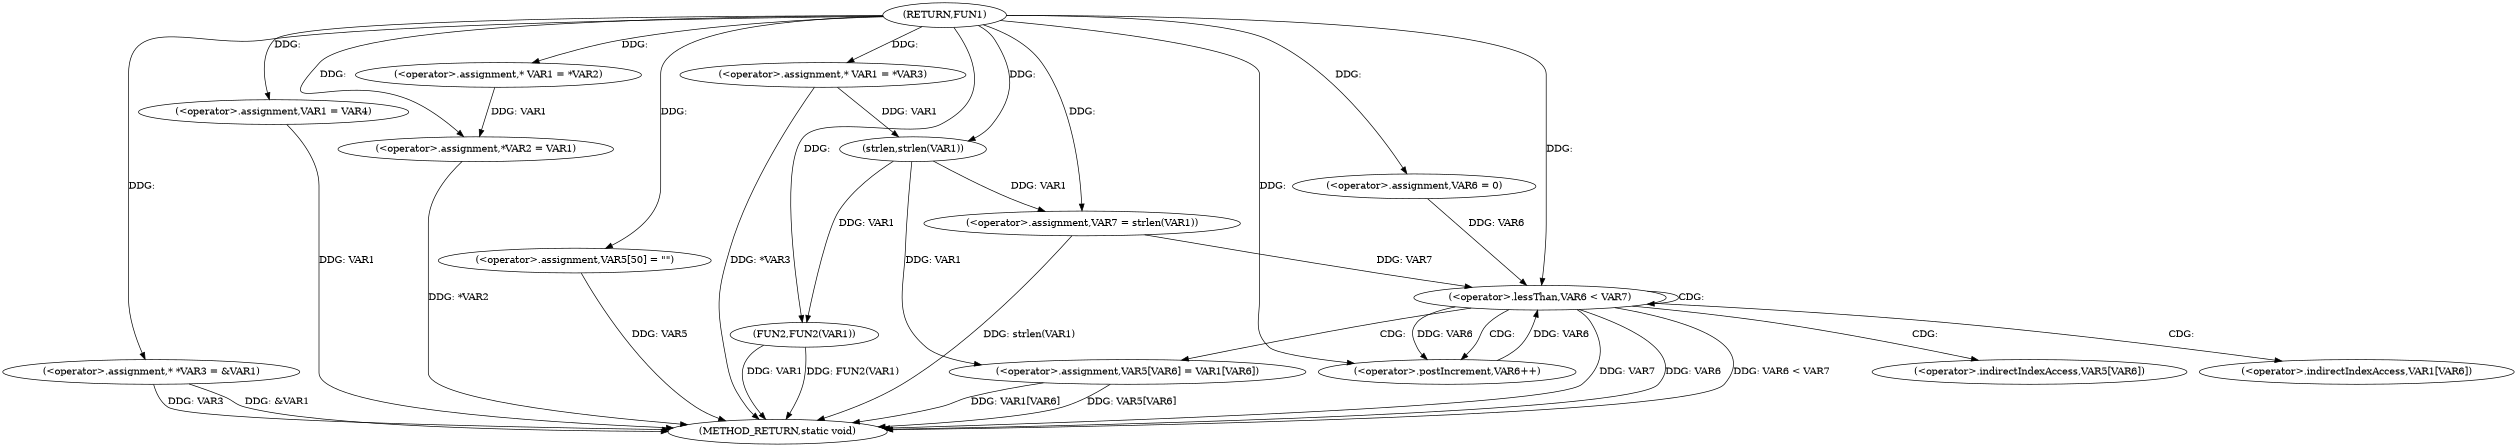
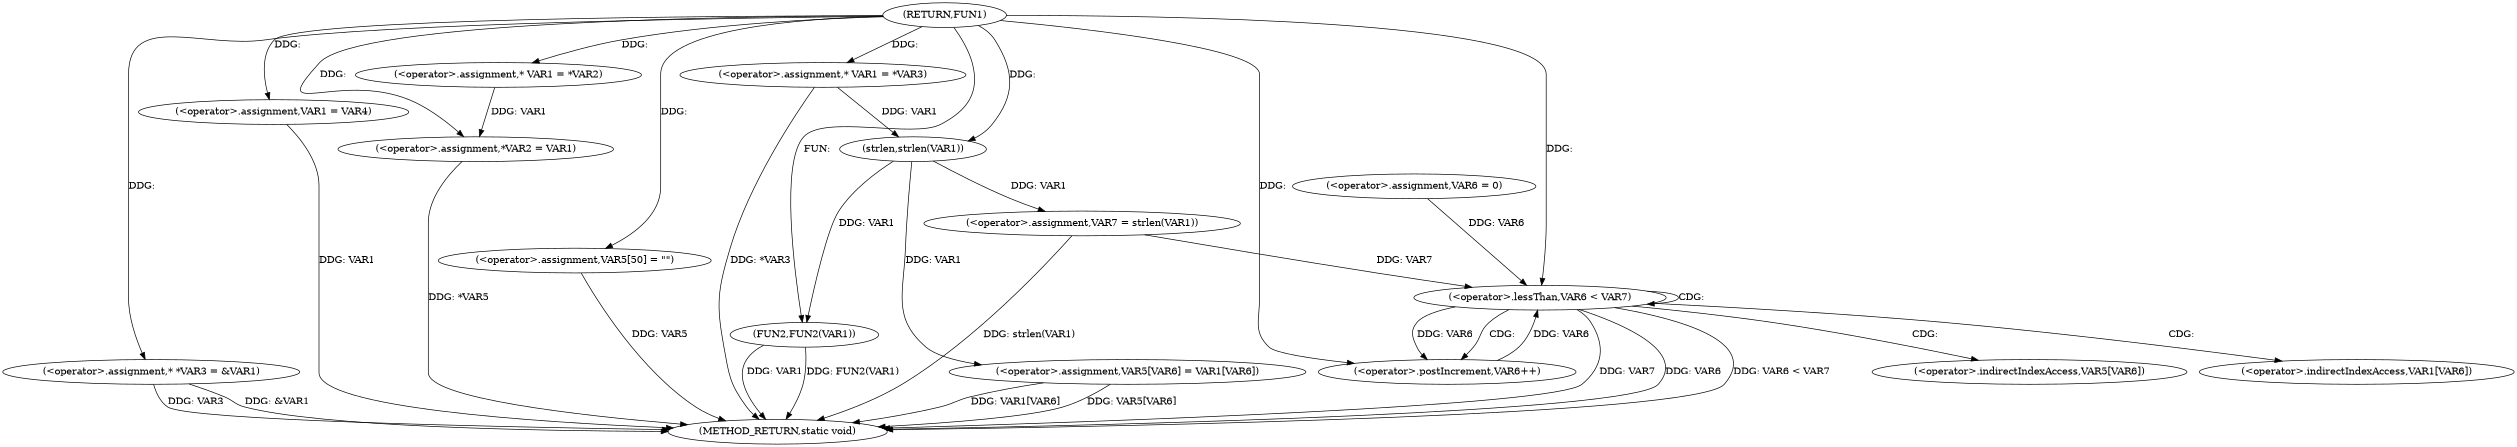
(1232, 30) -> none
(1060, 97) -> none
(818, 149) -> (818, 149)
(459, 298) -> (459, 298)
(1329, 331) -> none
